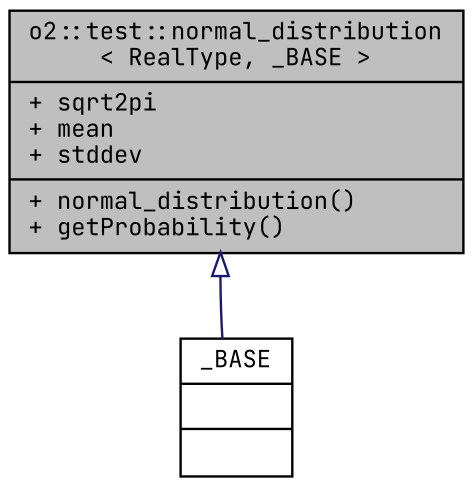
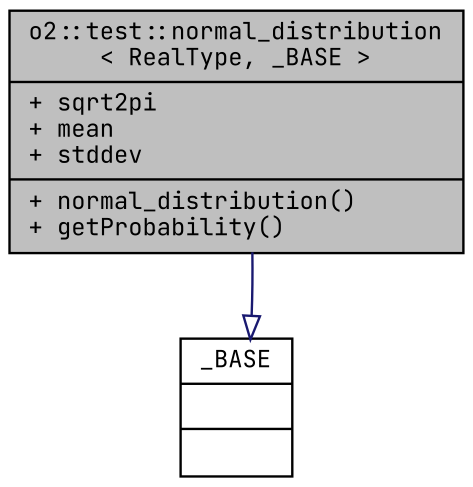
(221, 308) -> (252, 284)
